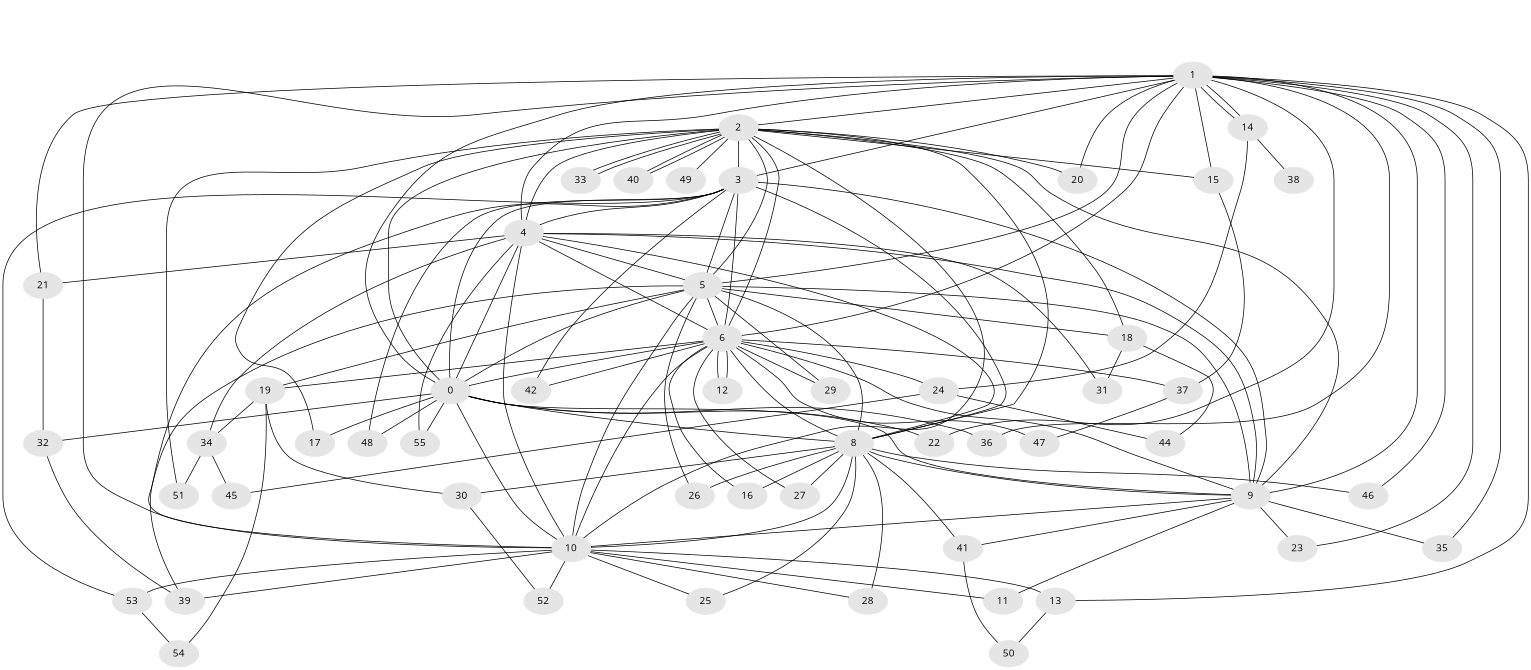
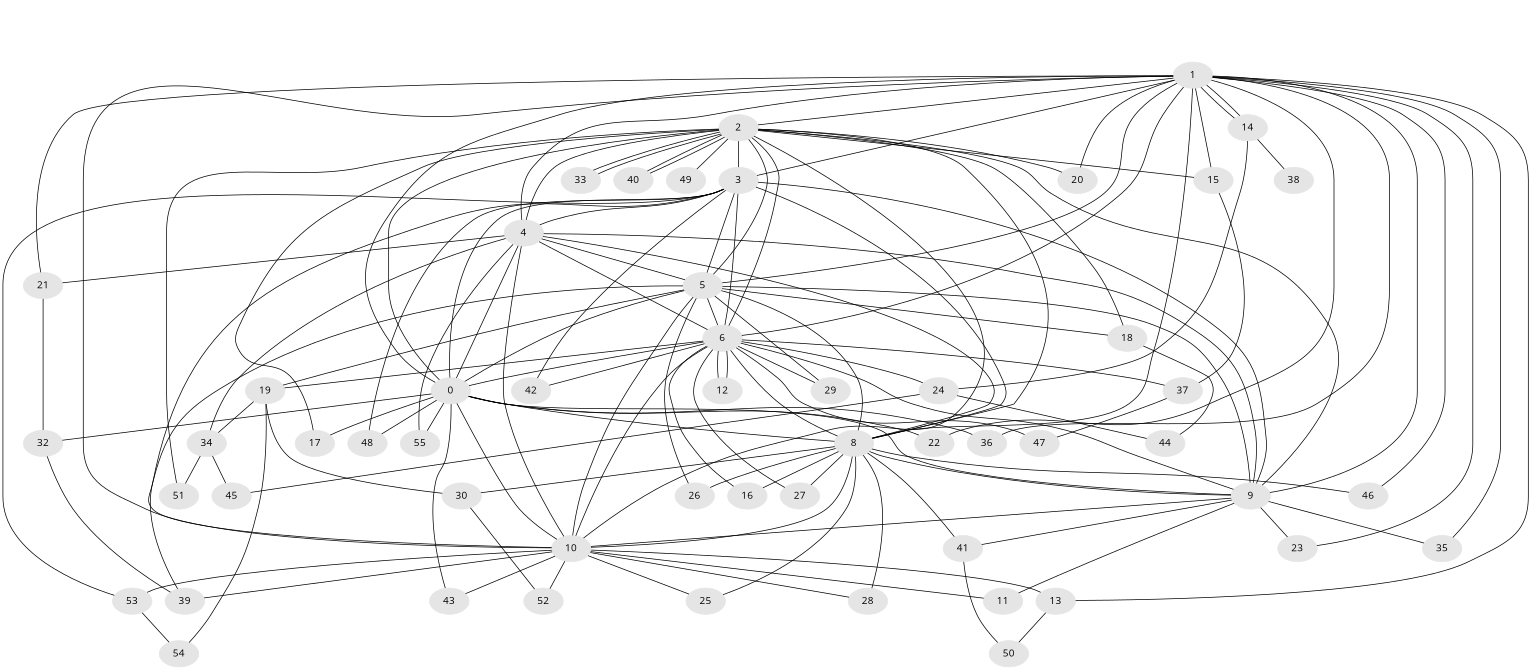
none -> (1150, 363)
(1102, 391) -> none
none -> (449, 601)
